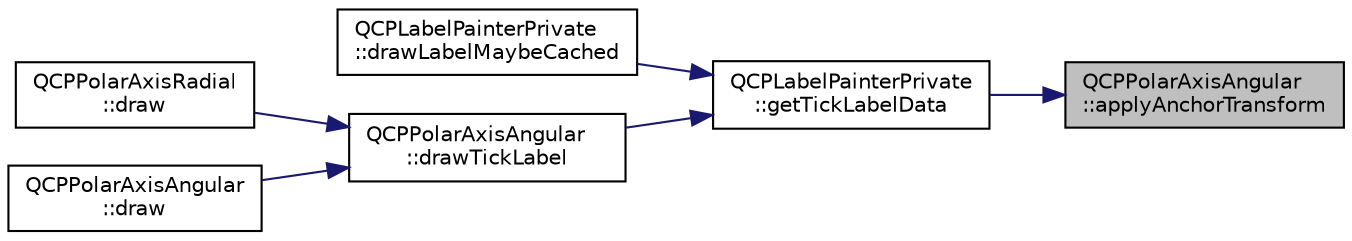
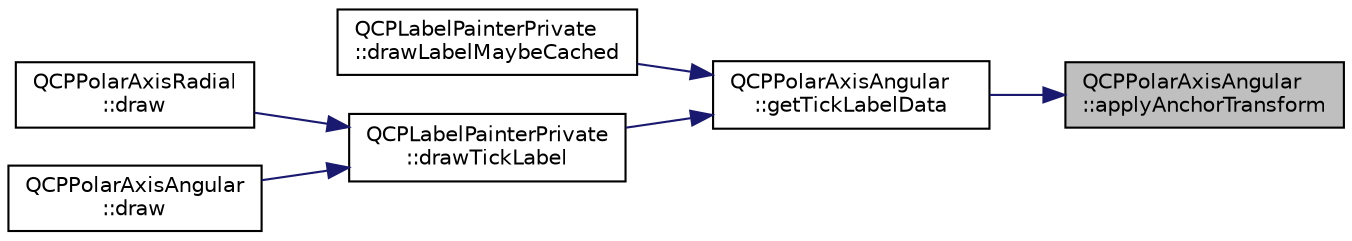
(851, 95) -> (851, 95)
(487, 148) -> (487, 148)
